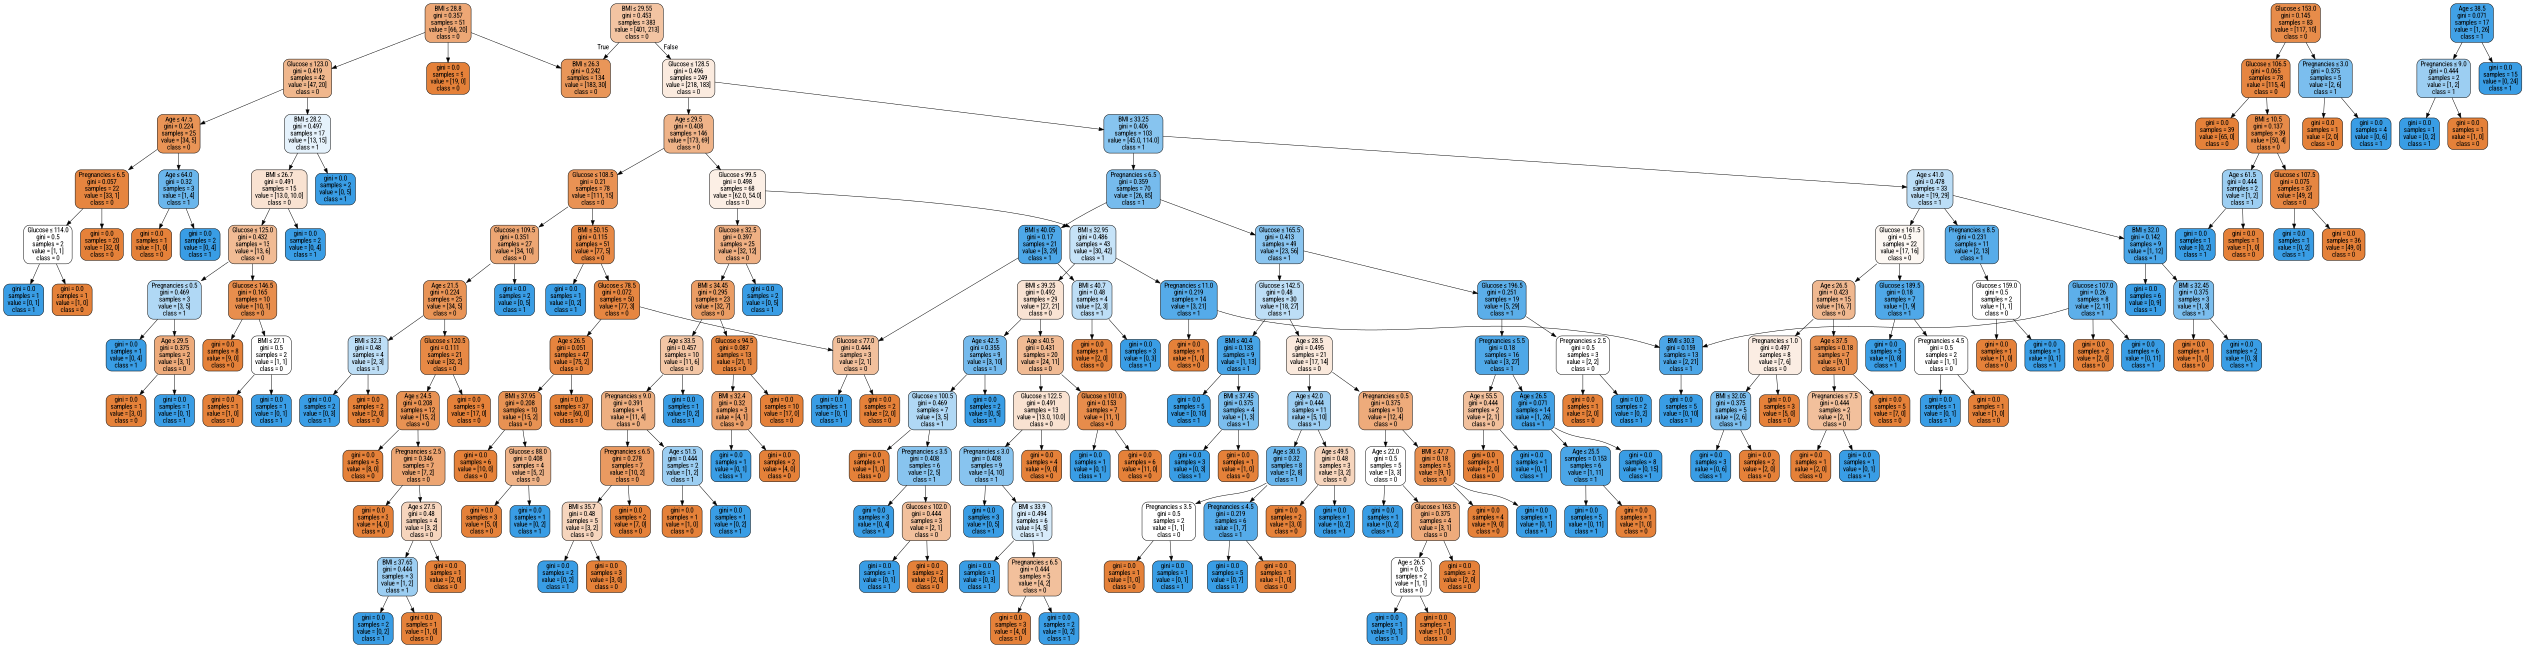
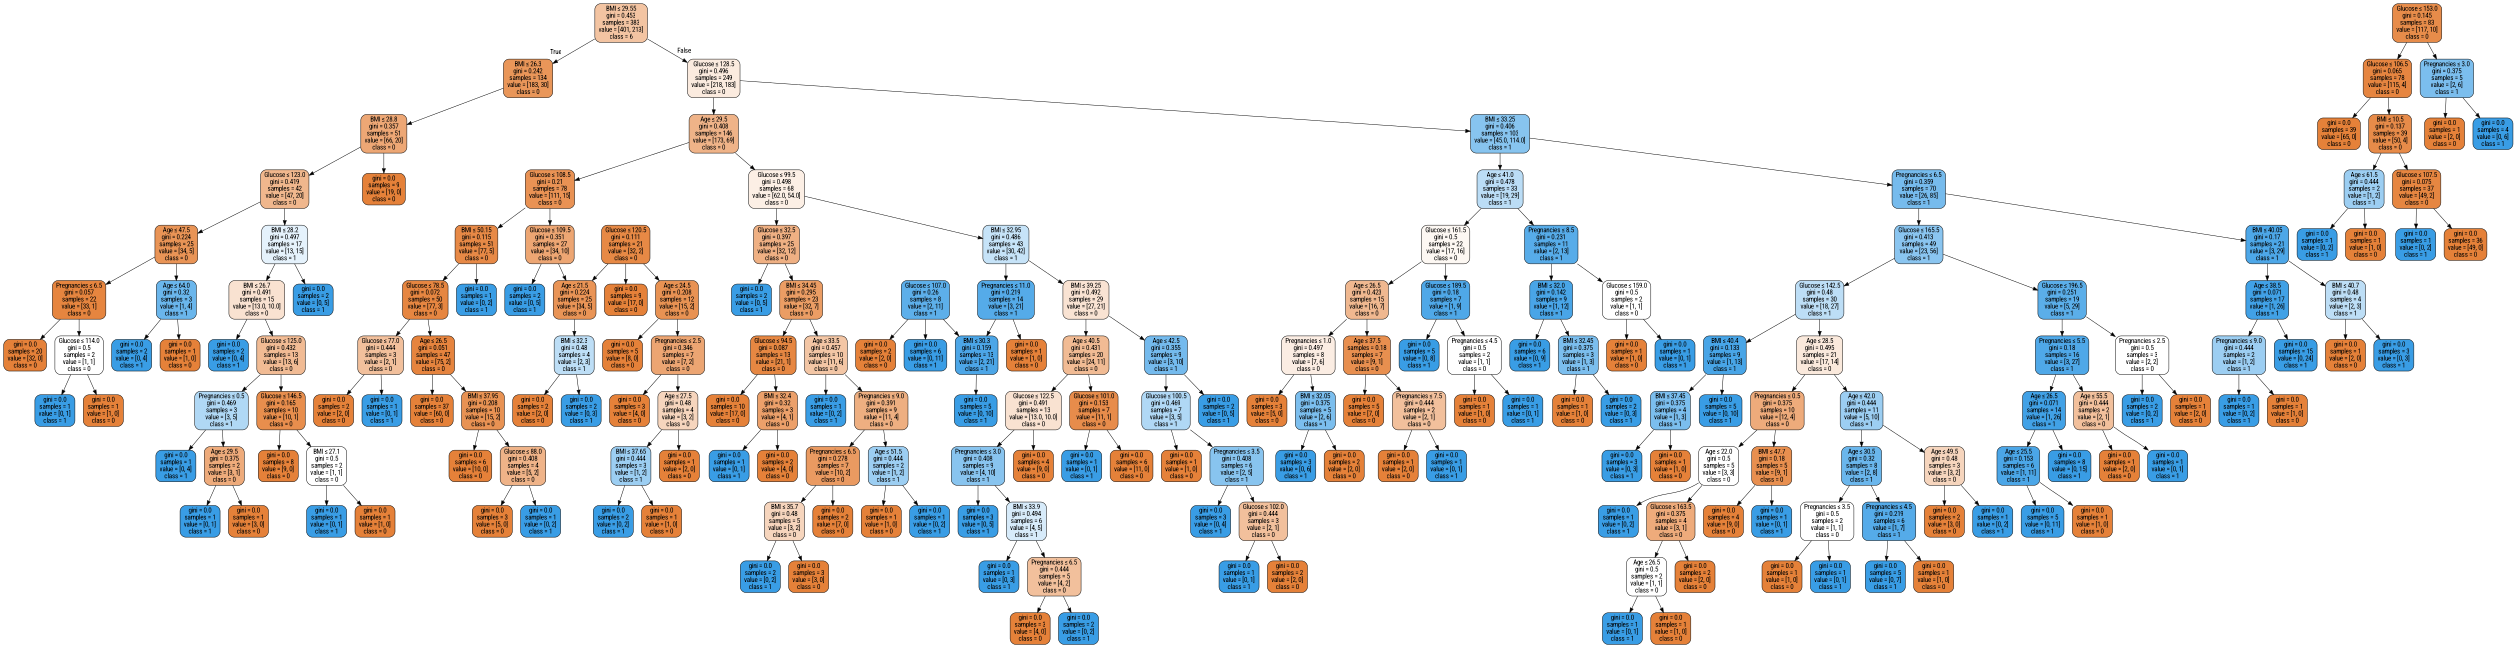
(637, 37) -> (621, 37)
(514, 49) -> (457, 106)
(2036, 216) -> (1551, 270)
(951, 298) -> (2267, 270)
(445, 325) -> (602, 270)
(1586, 459) -> (2018, 459)
